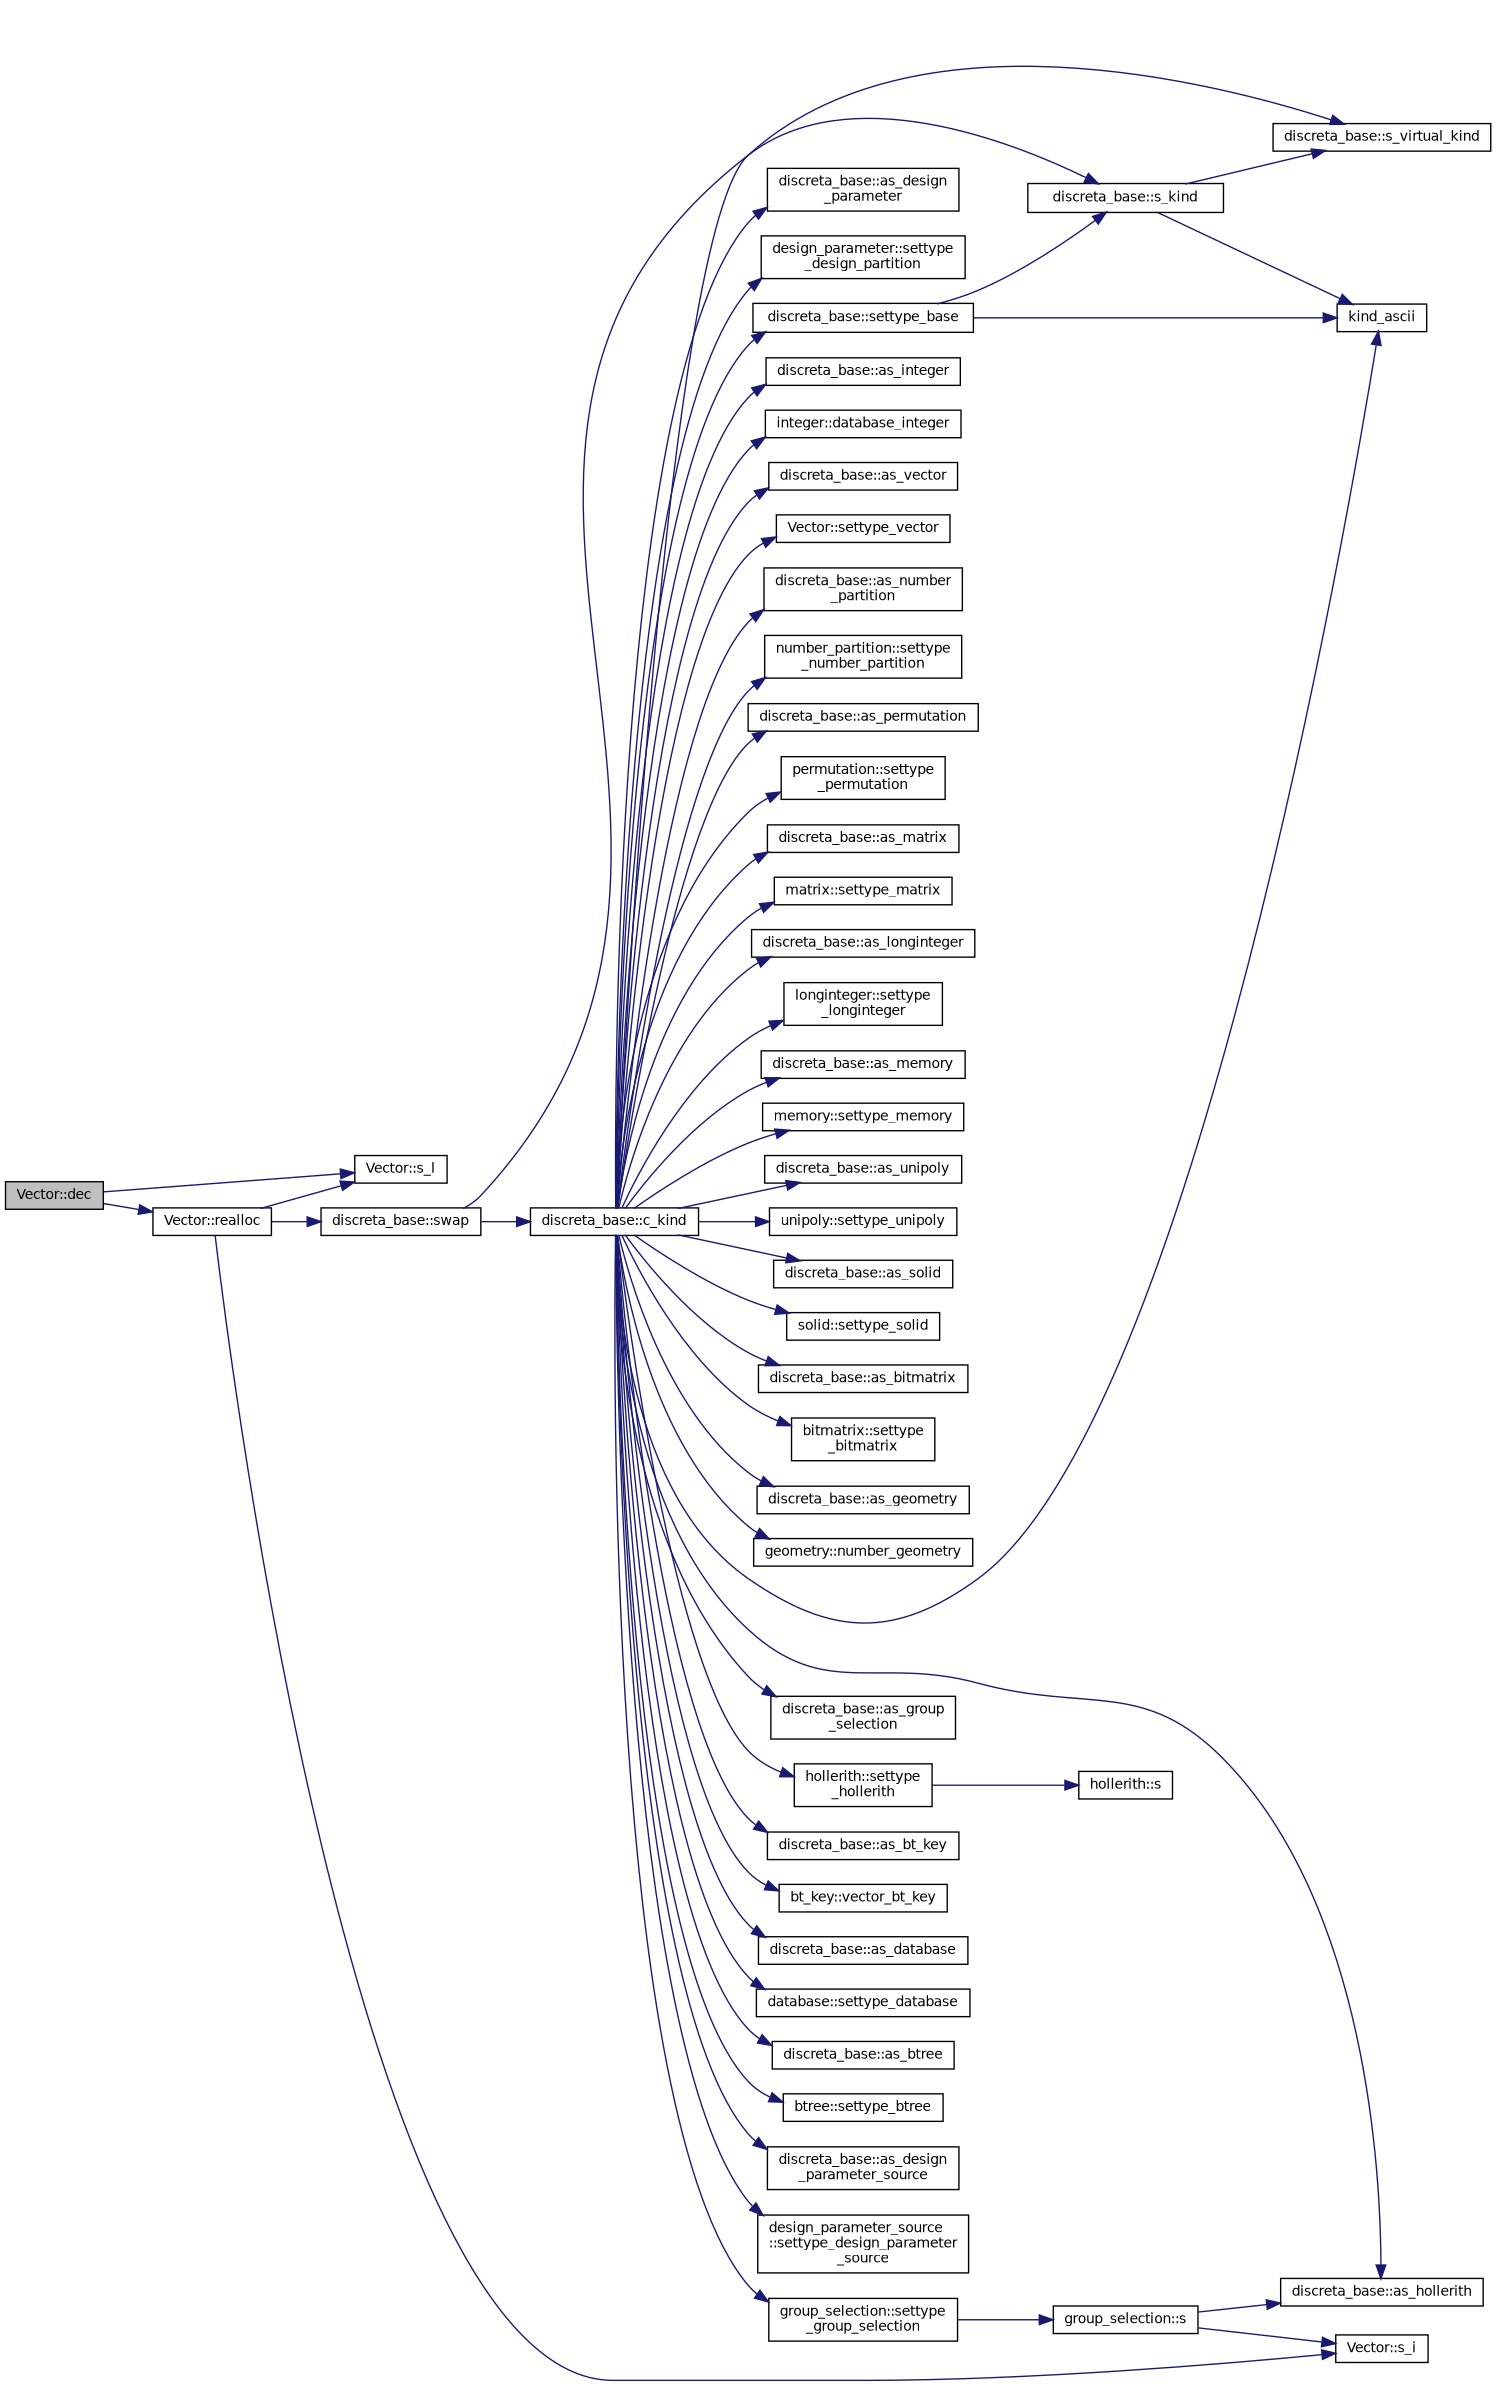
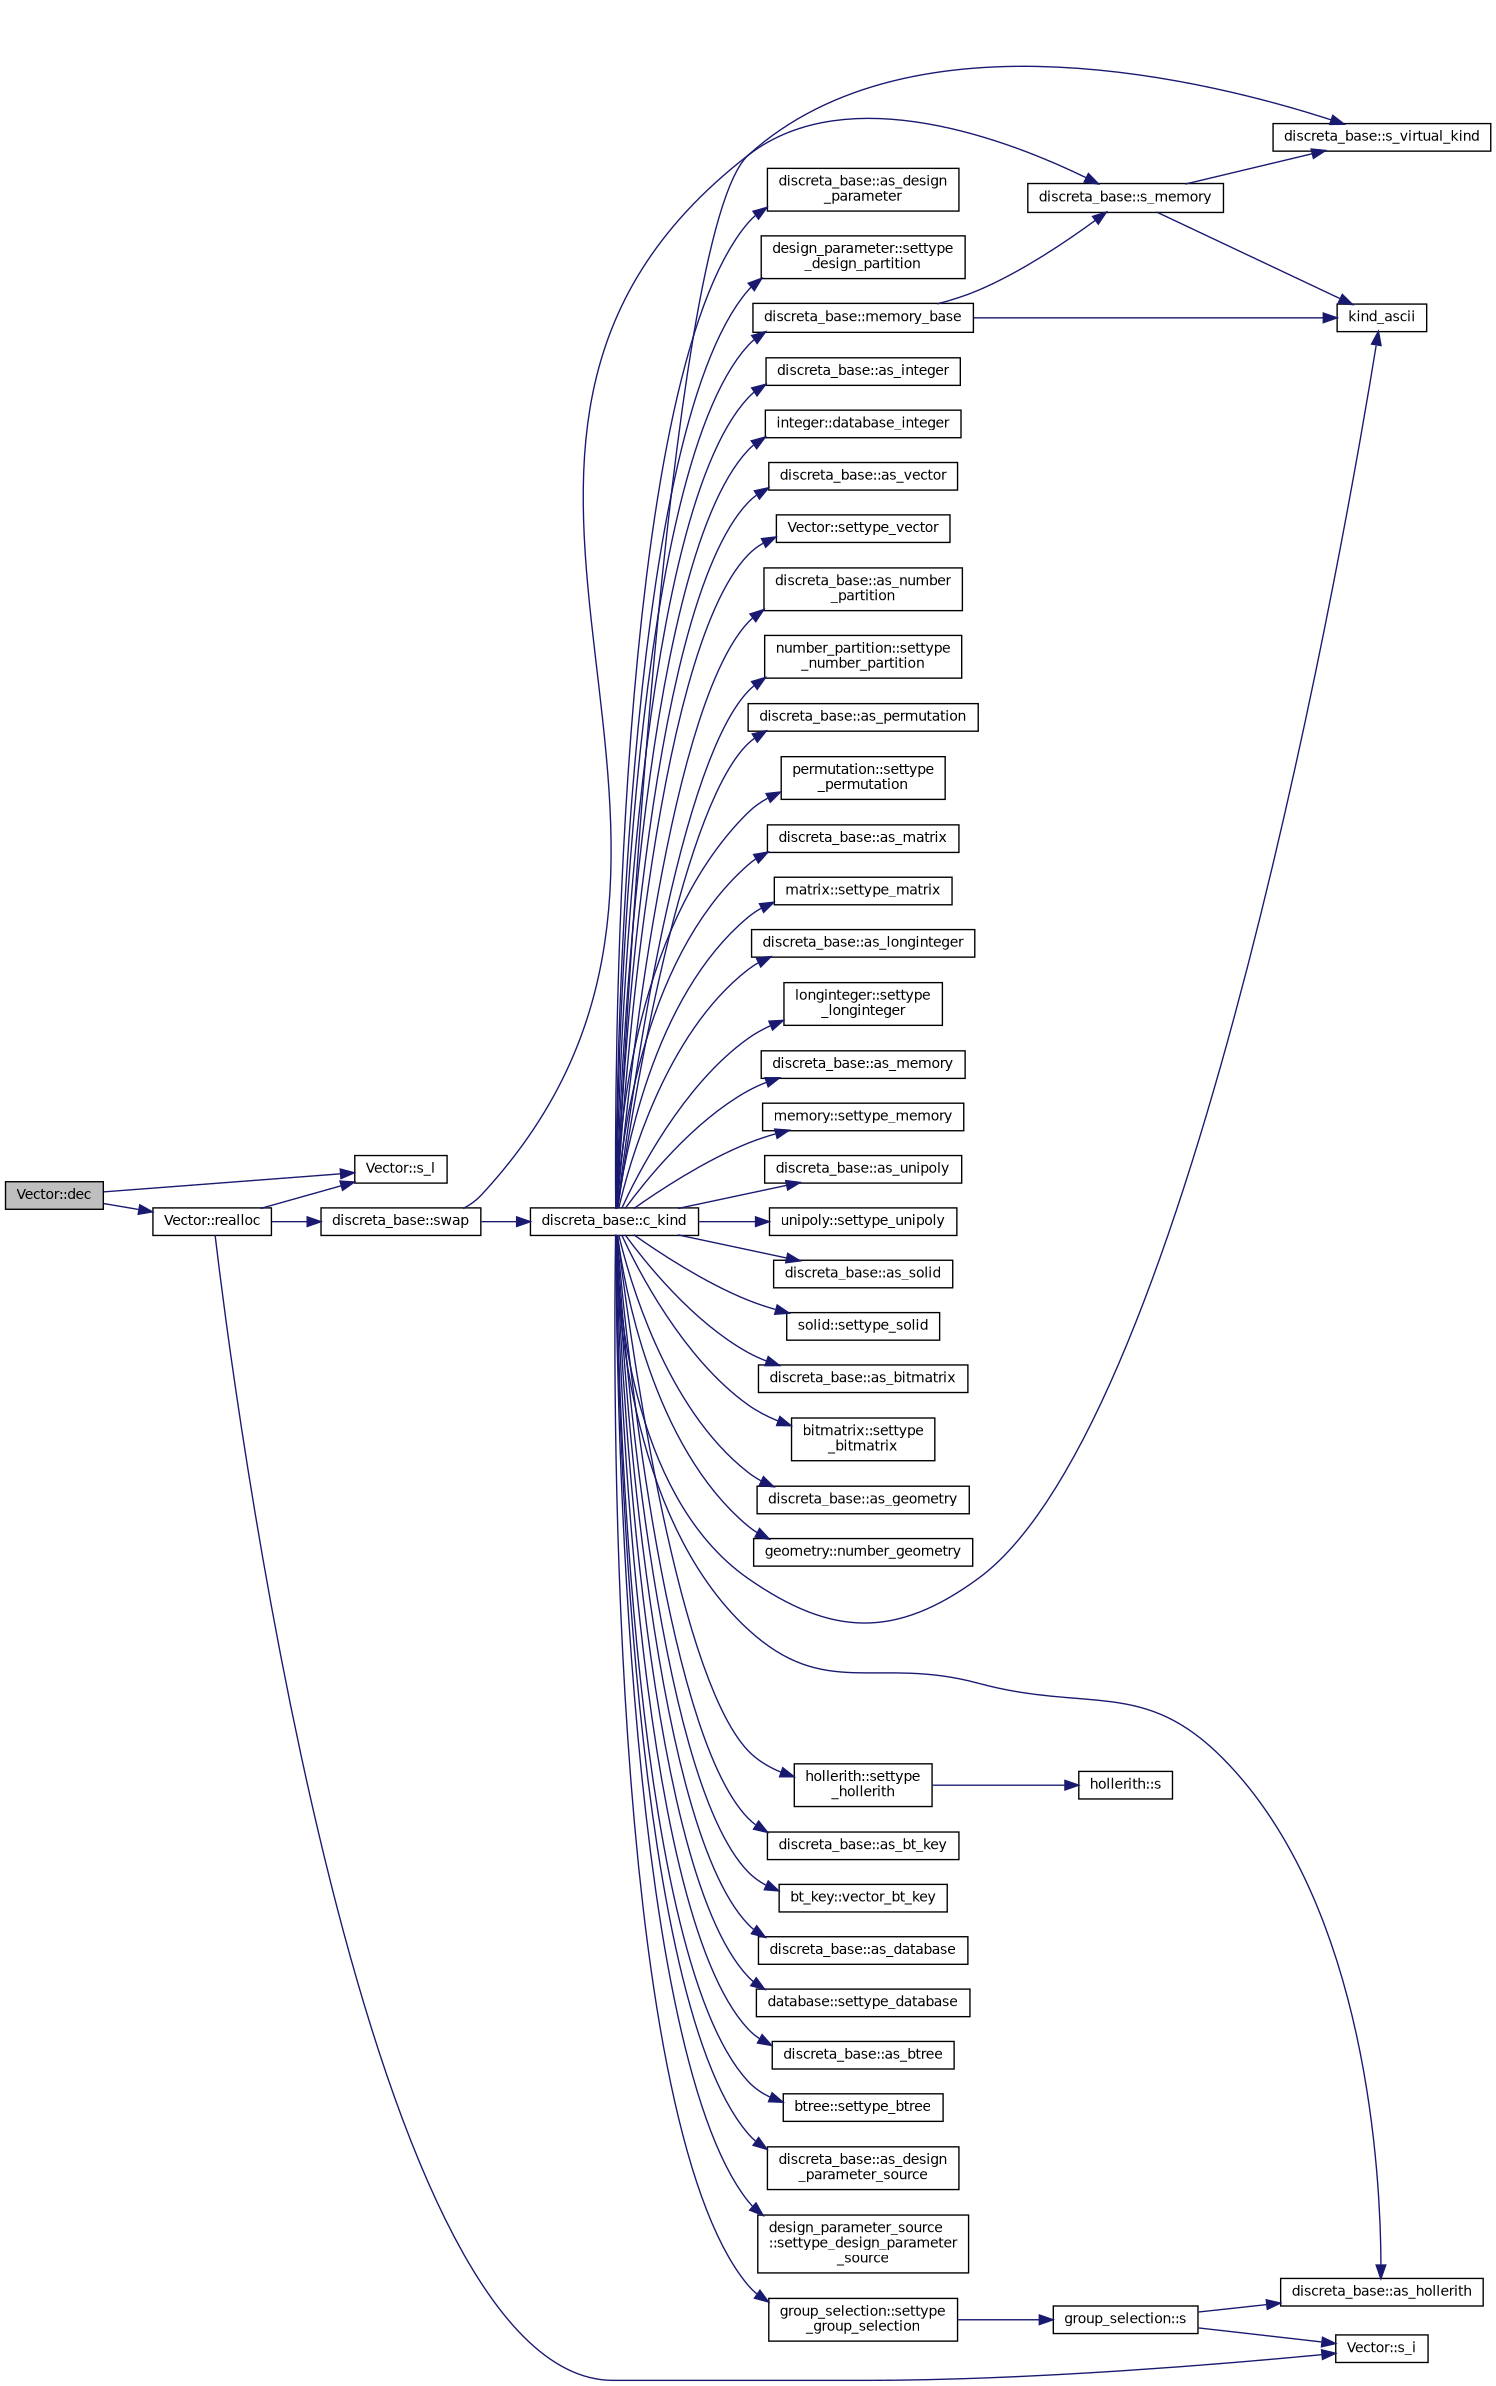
(1126, 198) -> (1126, 198)
(863, 318) -> (863, 318)
(863, 1718) -> none
